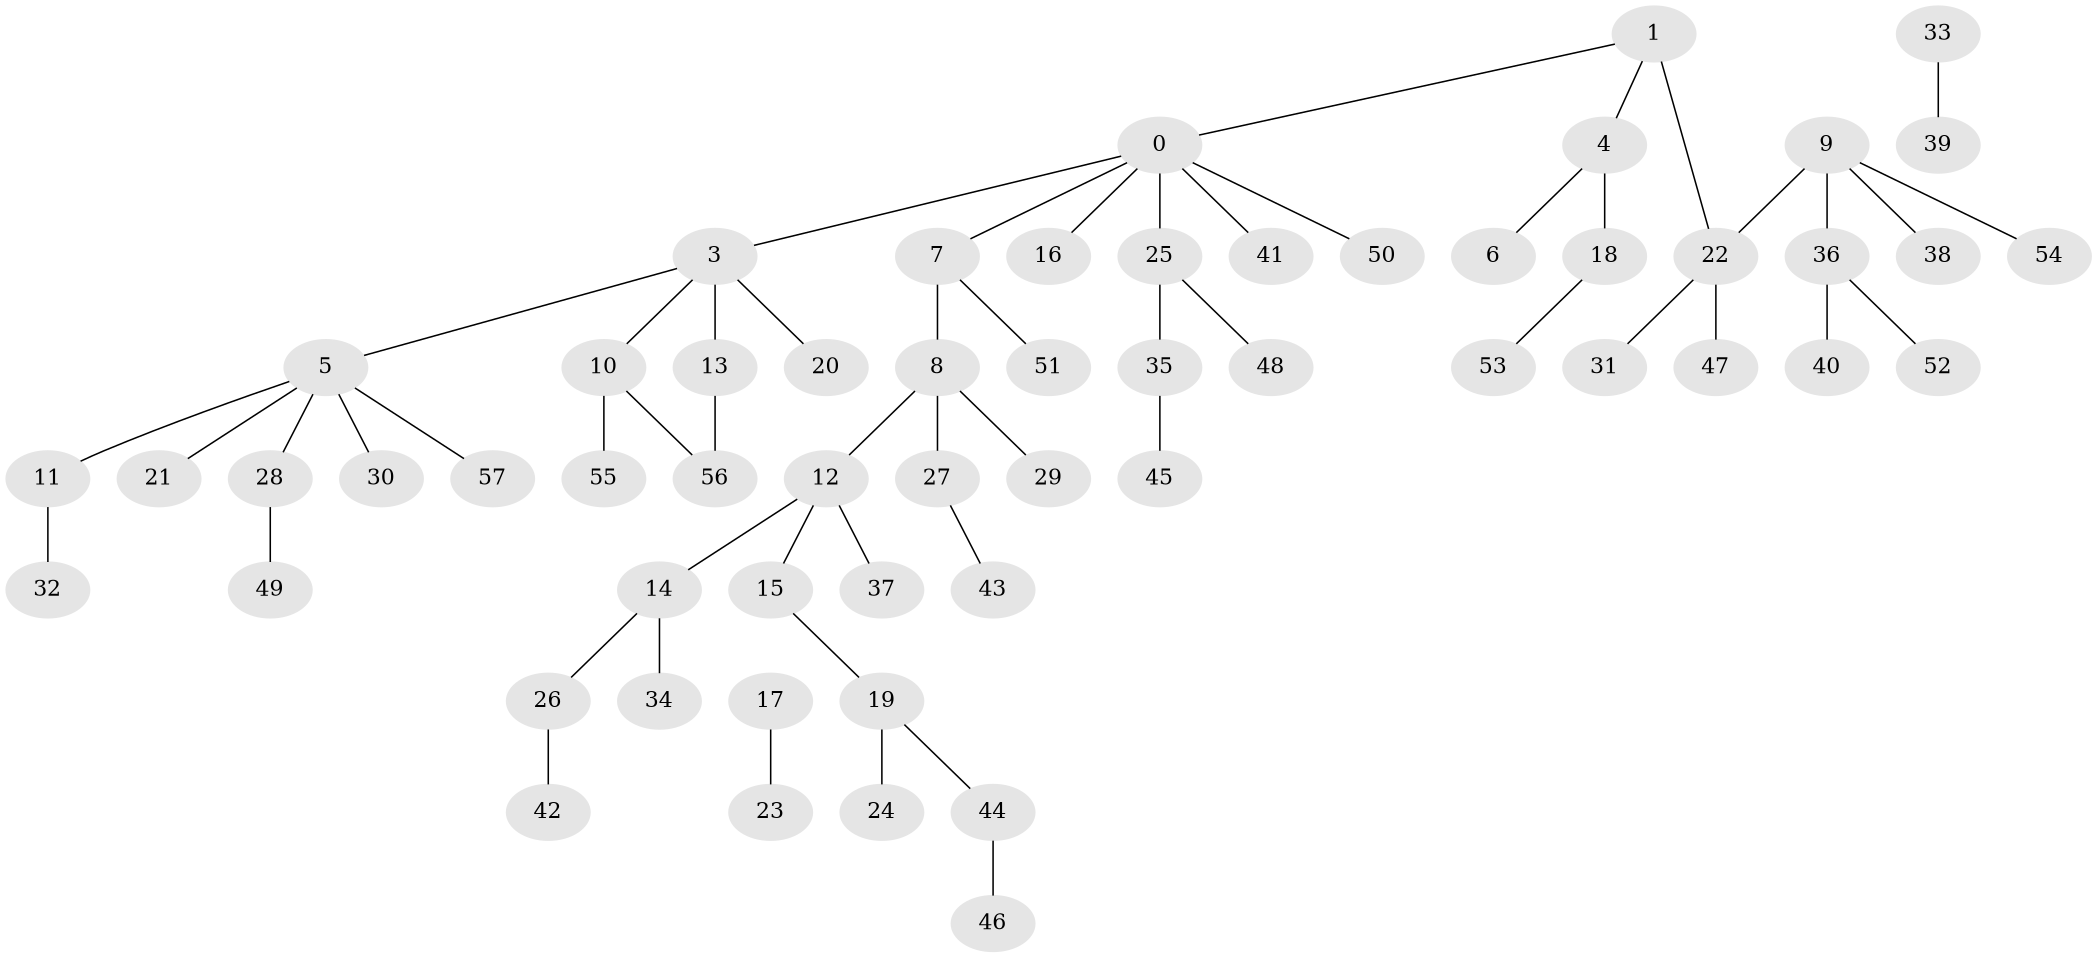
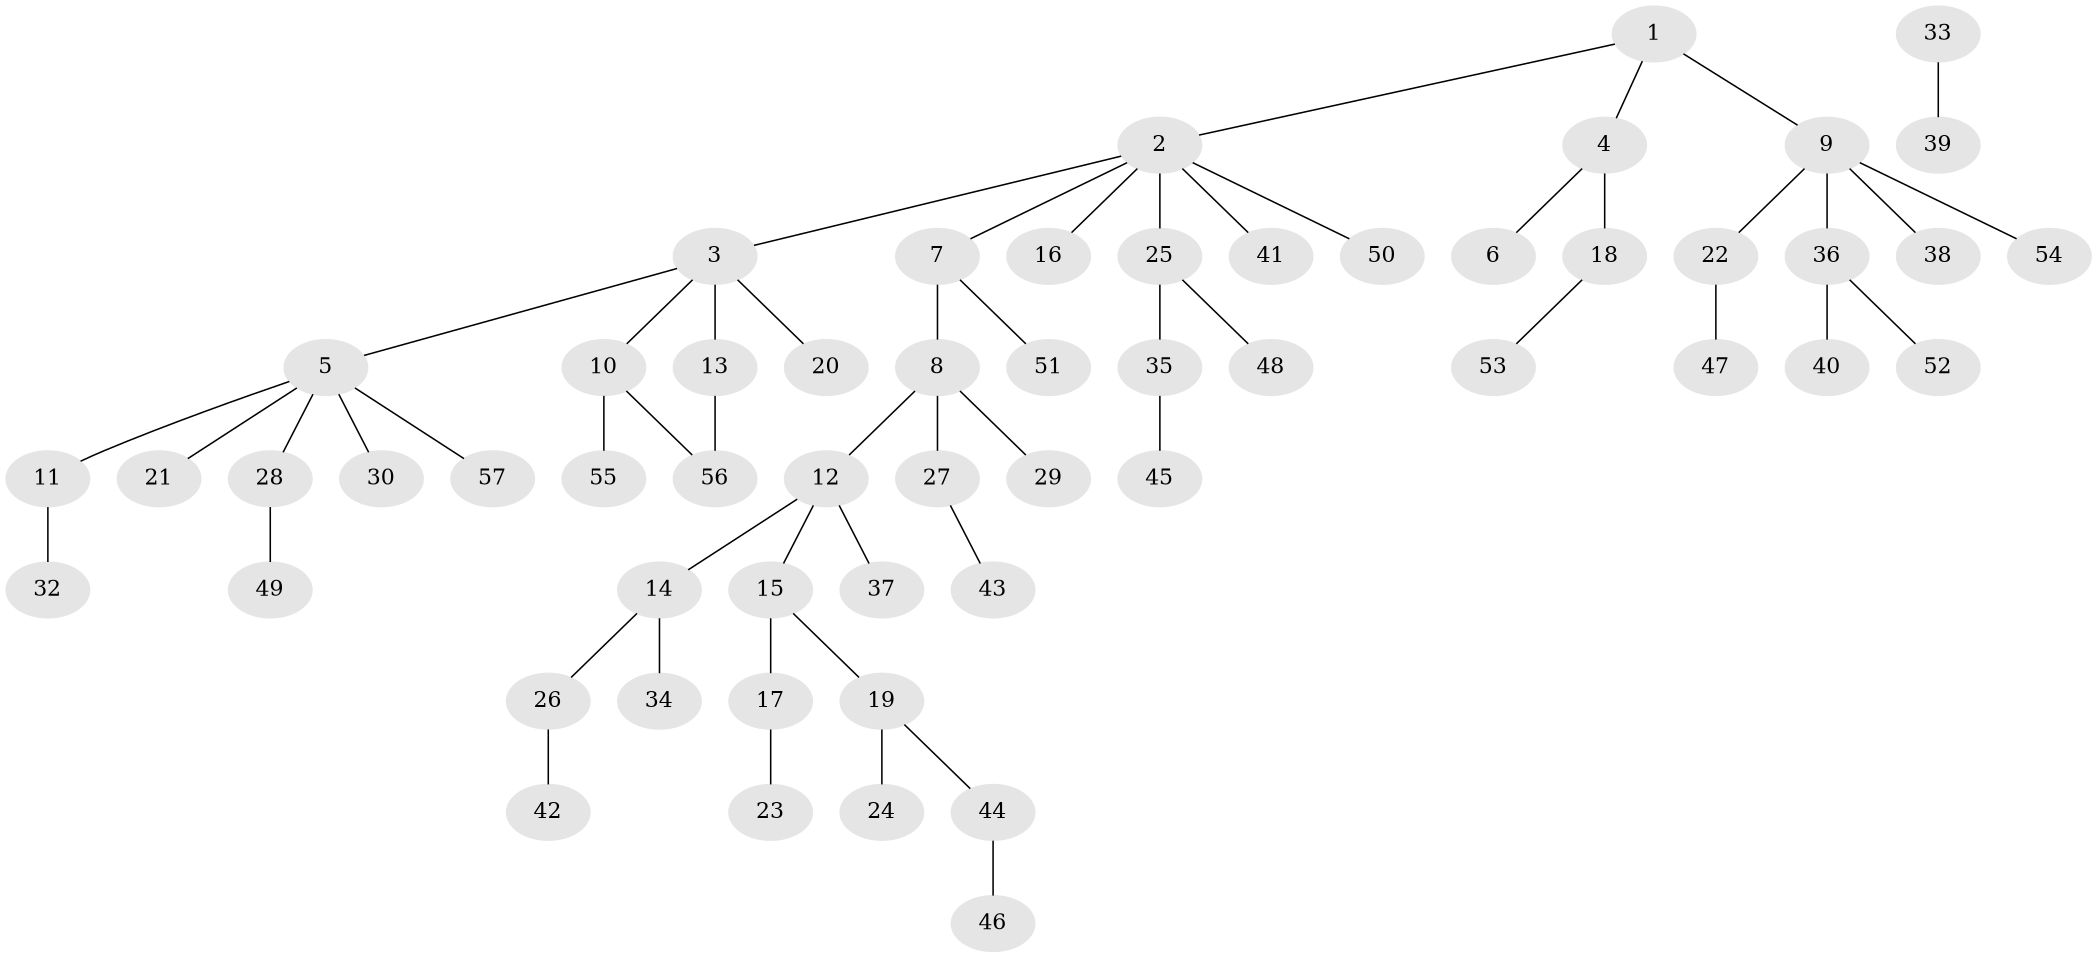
(1160, 145) -> (1160, 145)
(1685, 145) -> (1741, 90)
(1605, 368) -> none
none -> (771, 646)
